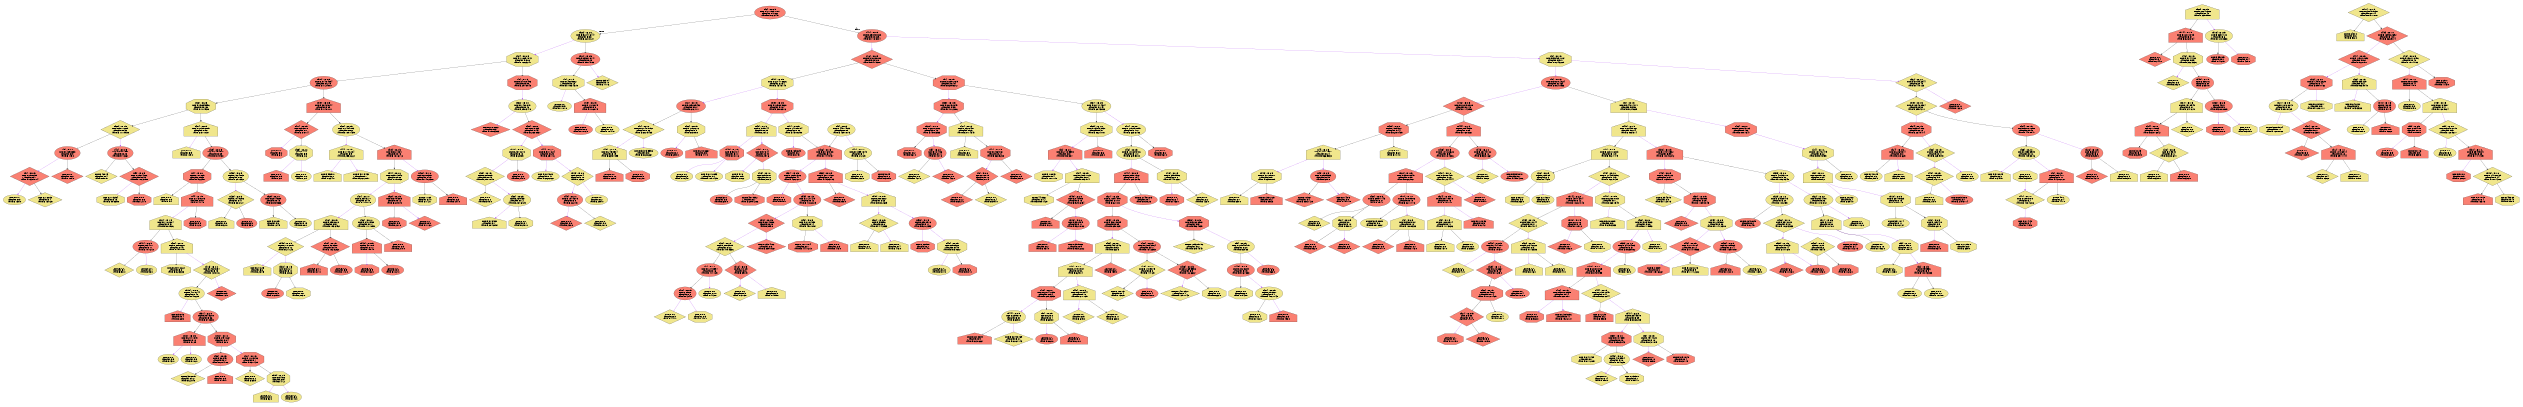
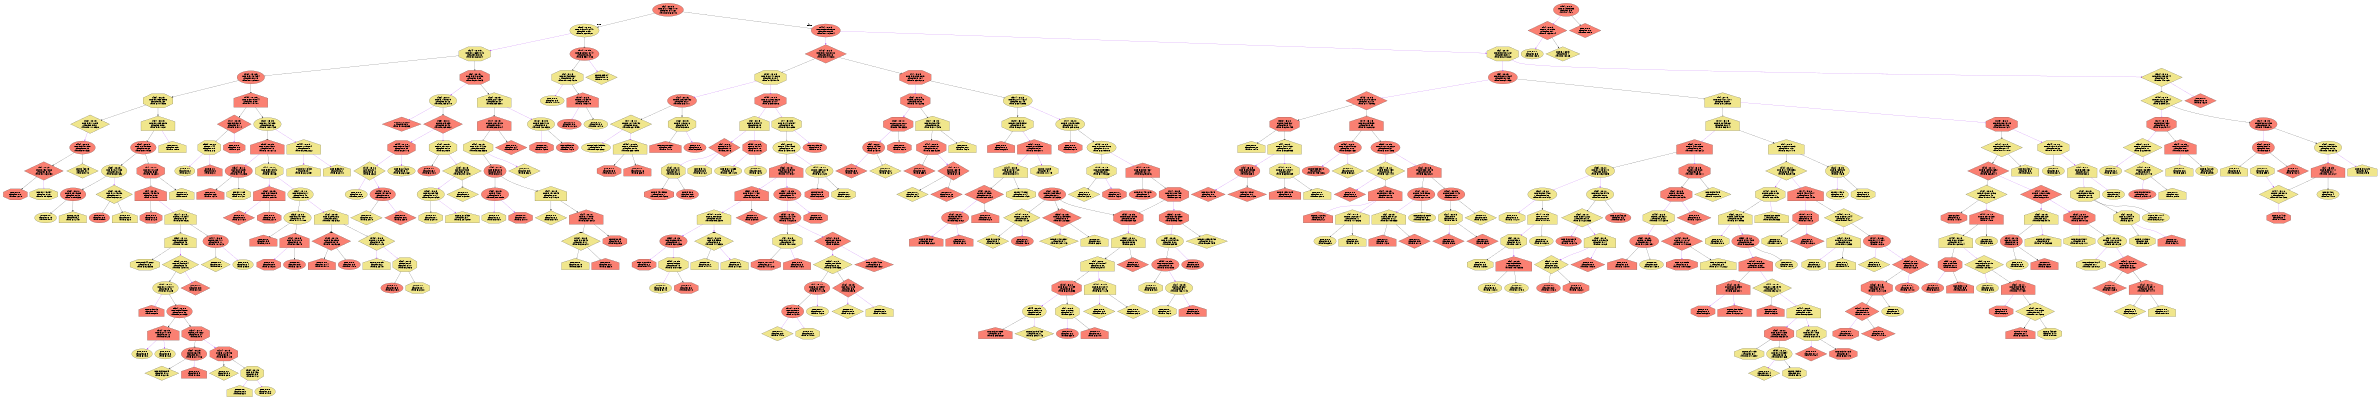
none -> (484, 89)
none -> (2002, 134)
(94, 141) -> none
(809, 141) -> (787, 136)
(1130, 235) -> (1086, 209)
(1802, 259) -> (1575, 253)
(1529, 270) -> (1814, 265)
(1214, 293) -> (1095, 241)
